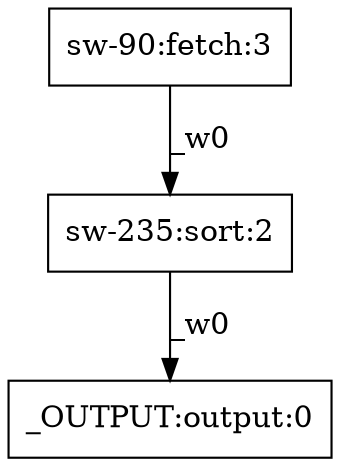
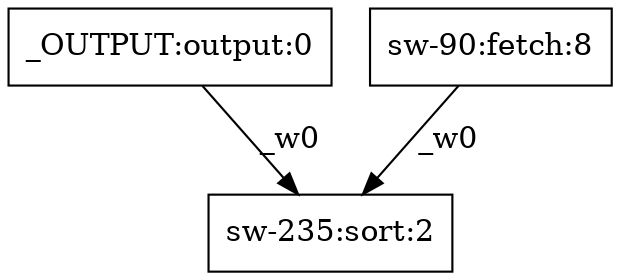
(170, 47) -> (491, 47)
(170, 315) -> (243, 132)
